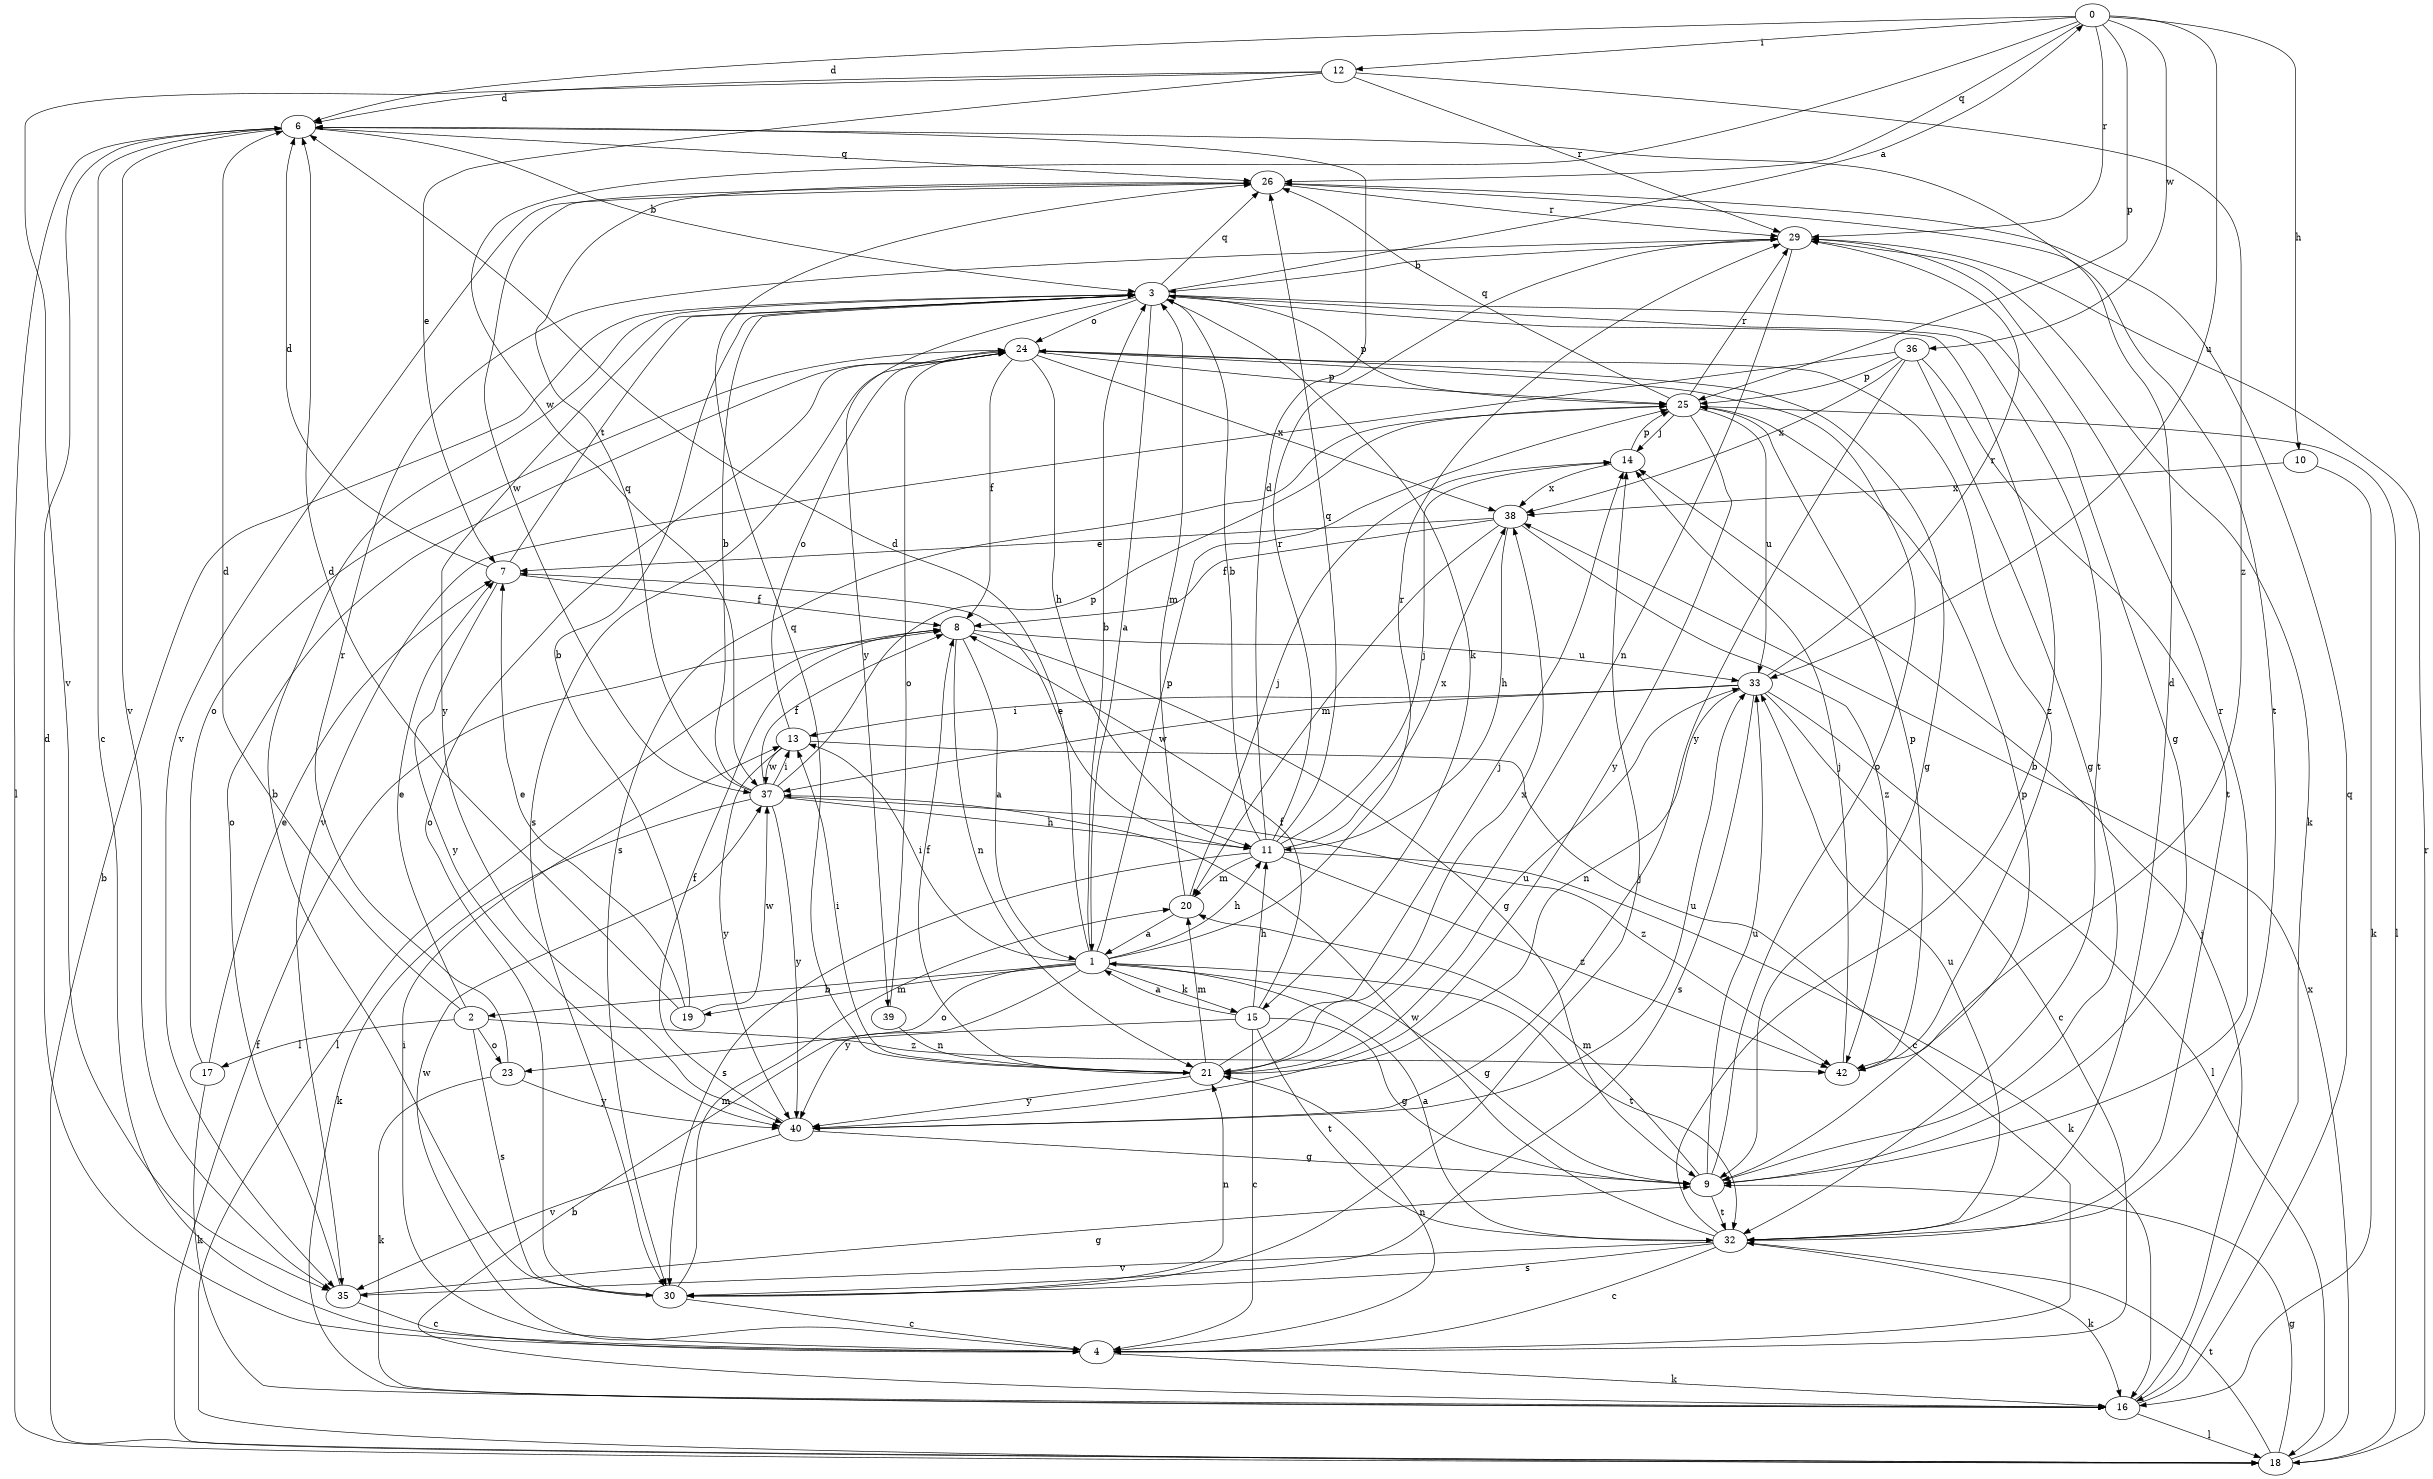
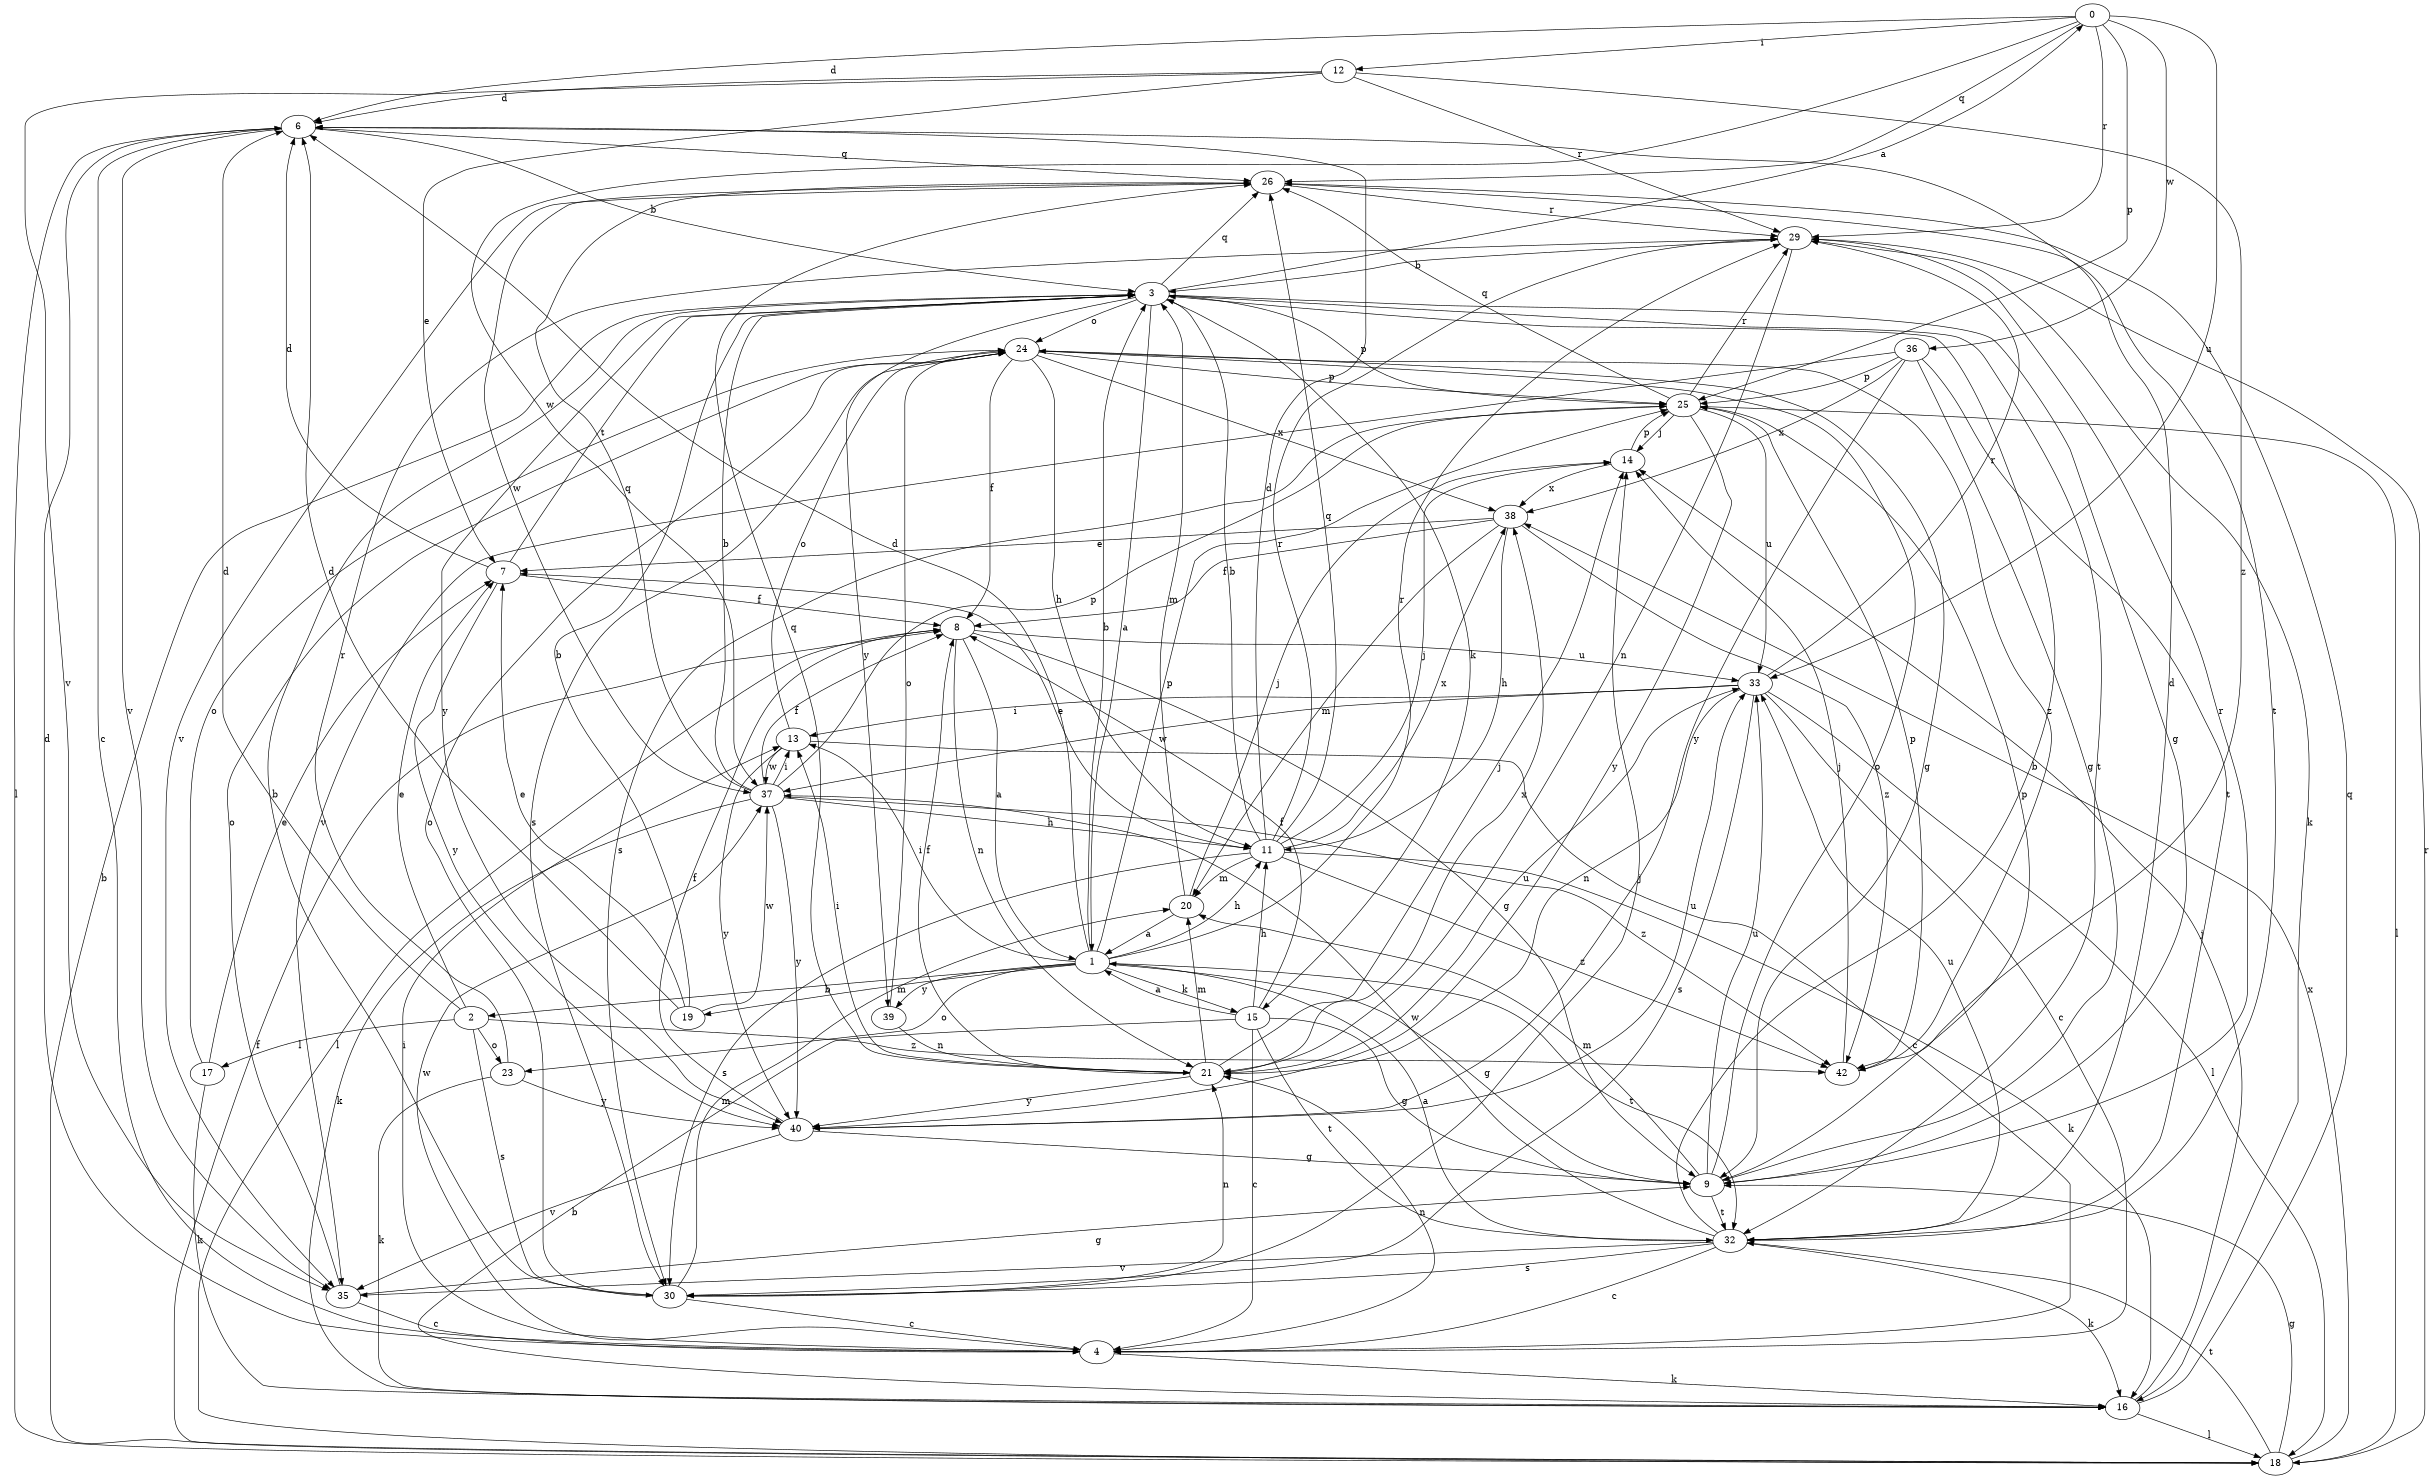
(2301, 461) -> none
(968, 1024) -> (984, 972)
